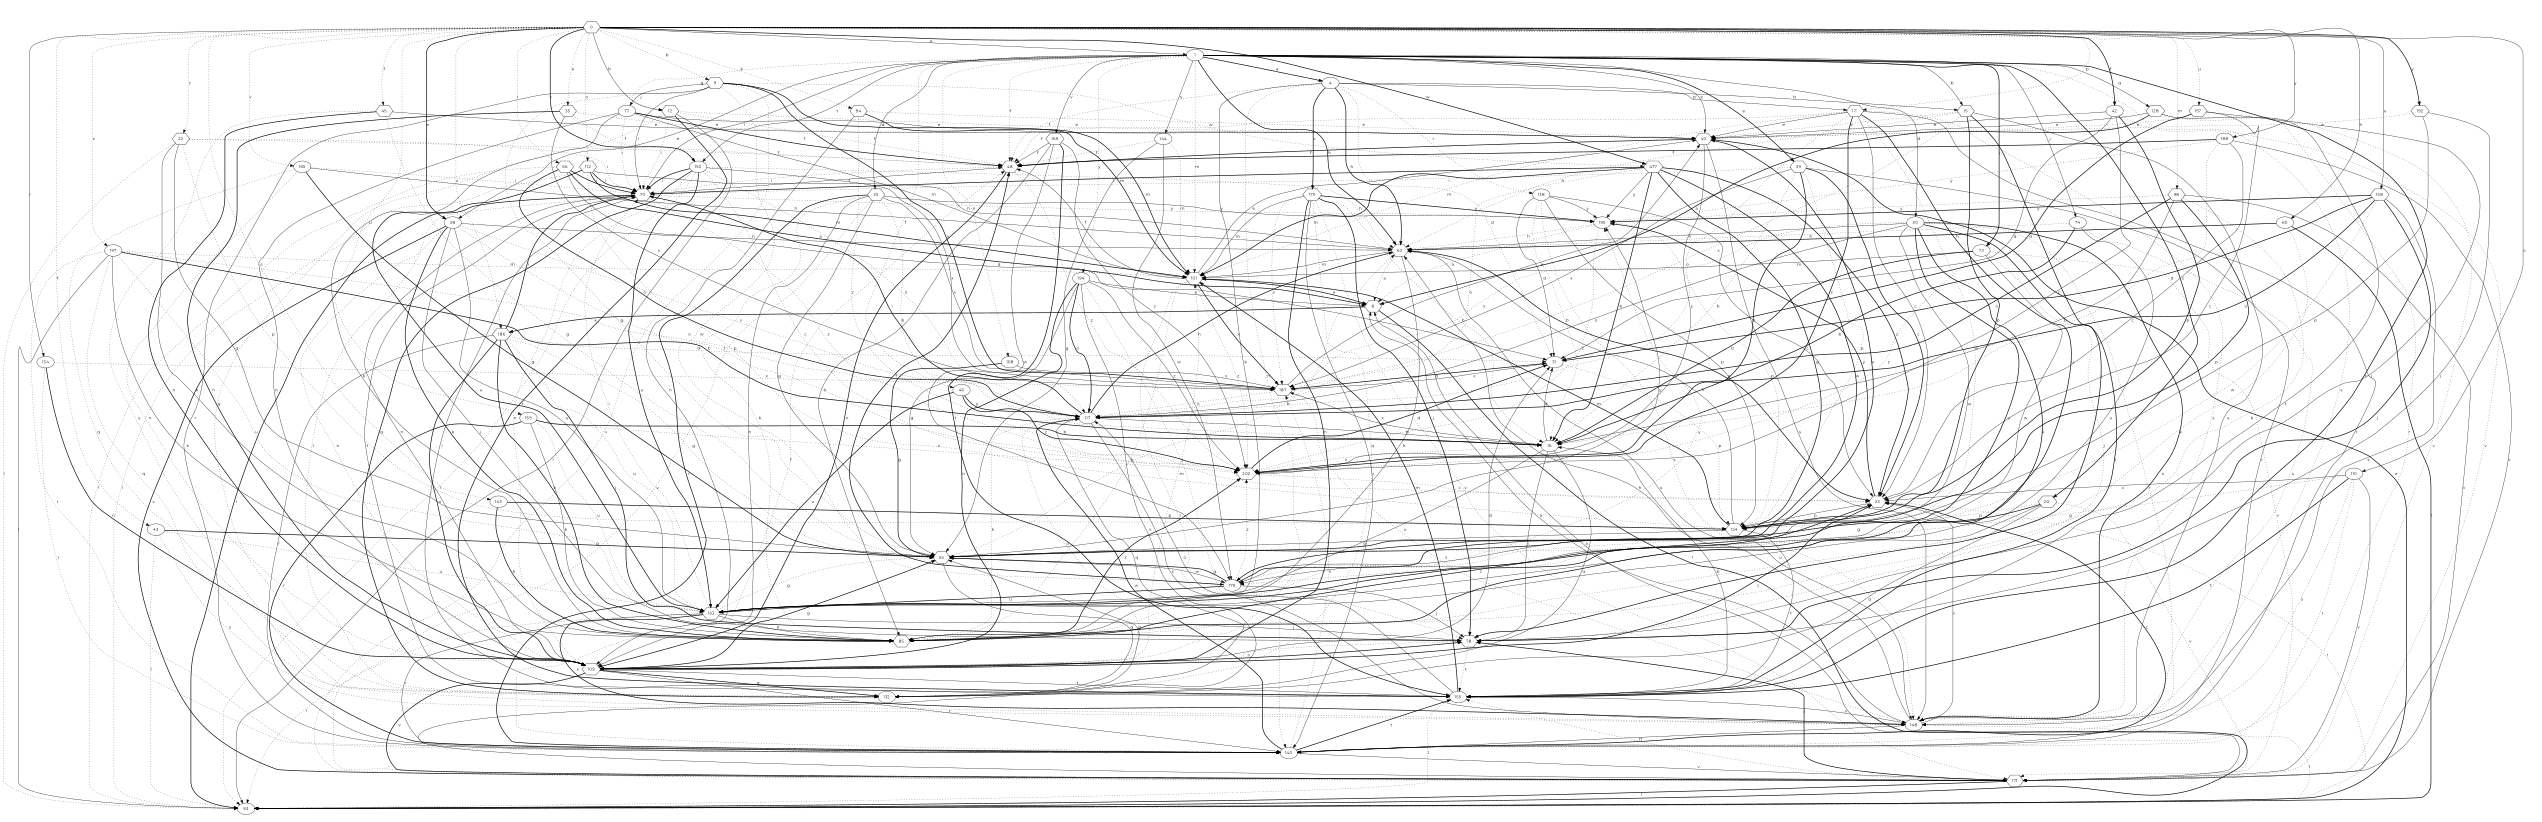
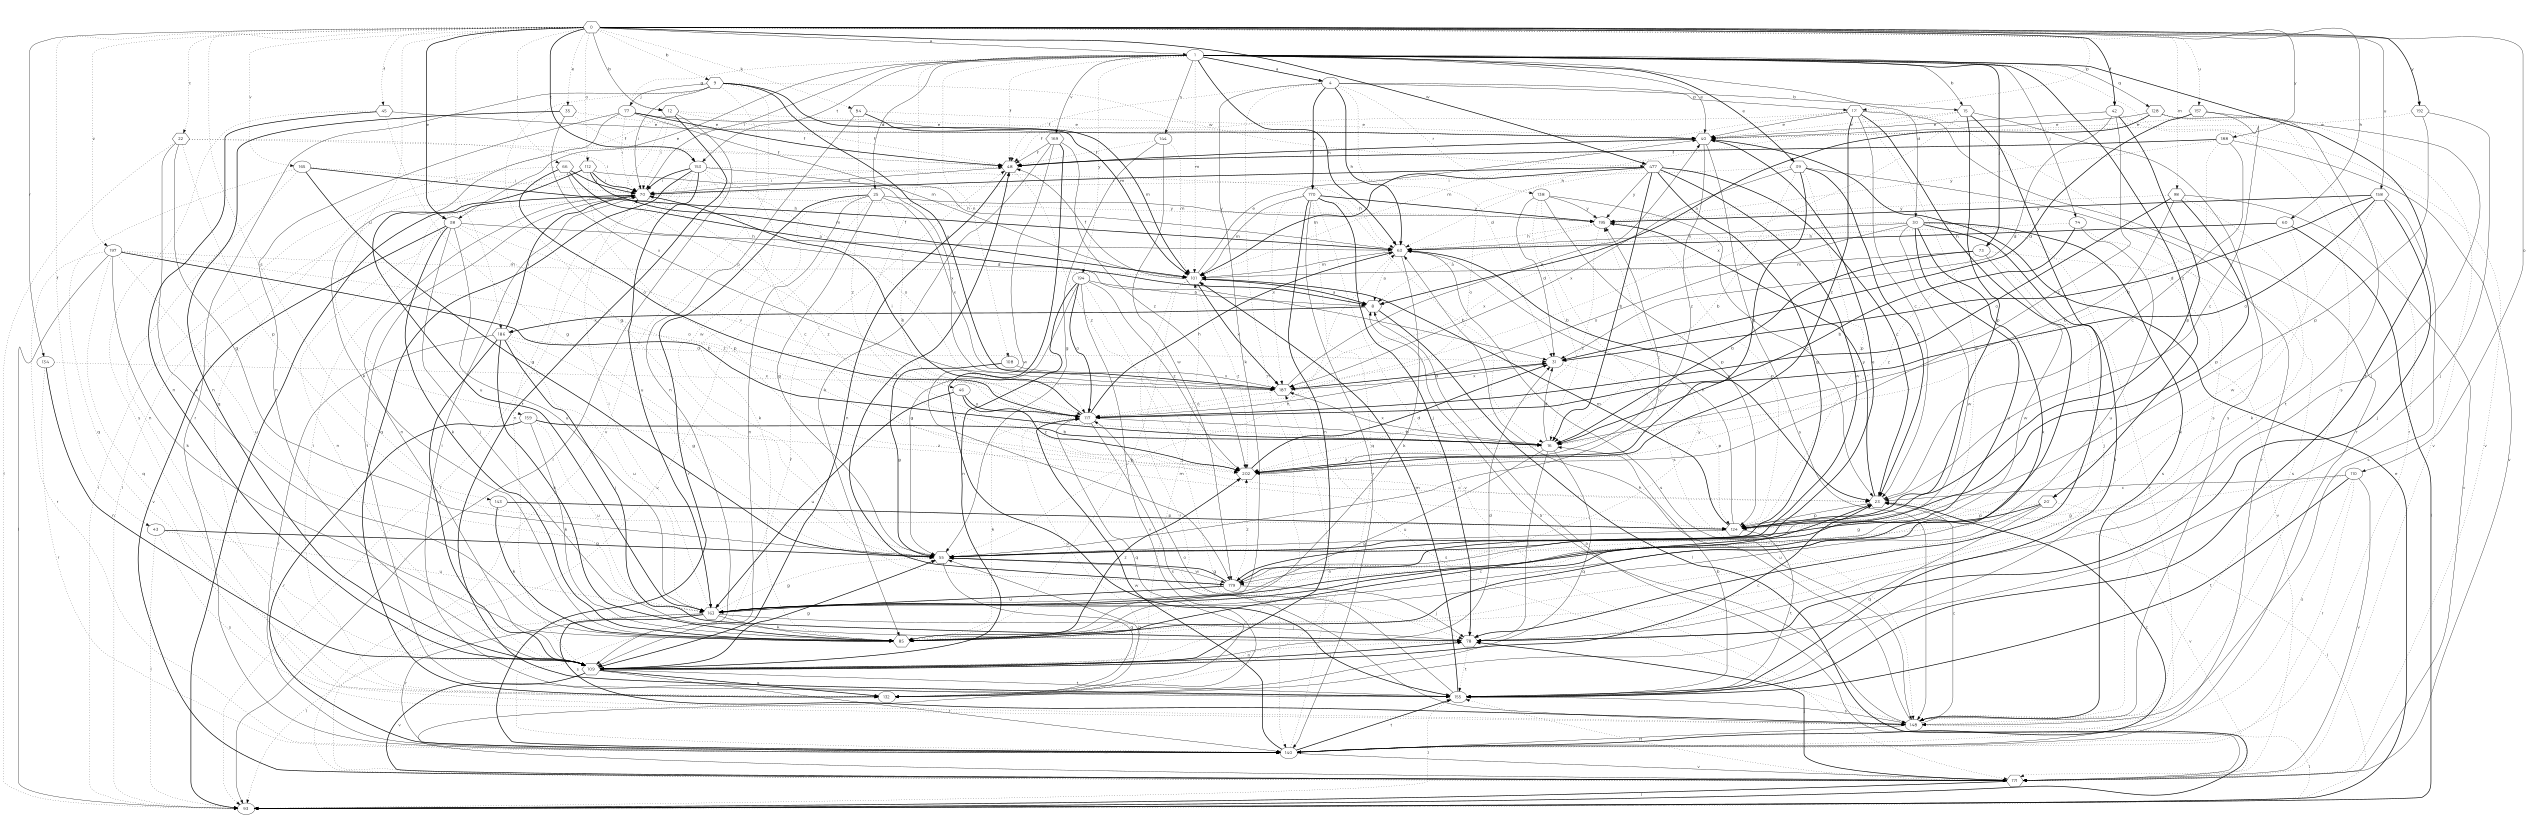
(849, 214) -> (849, 214)
(1557, 370) -> (791, 297)
